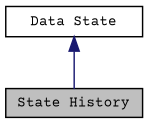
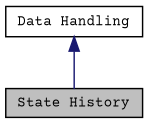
(74, 22) -> (74, 22)
